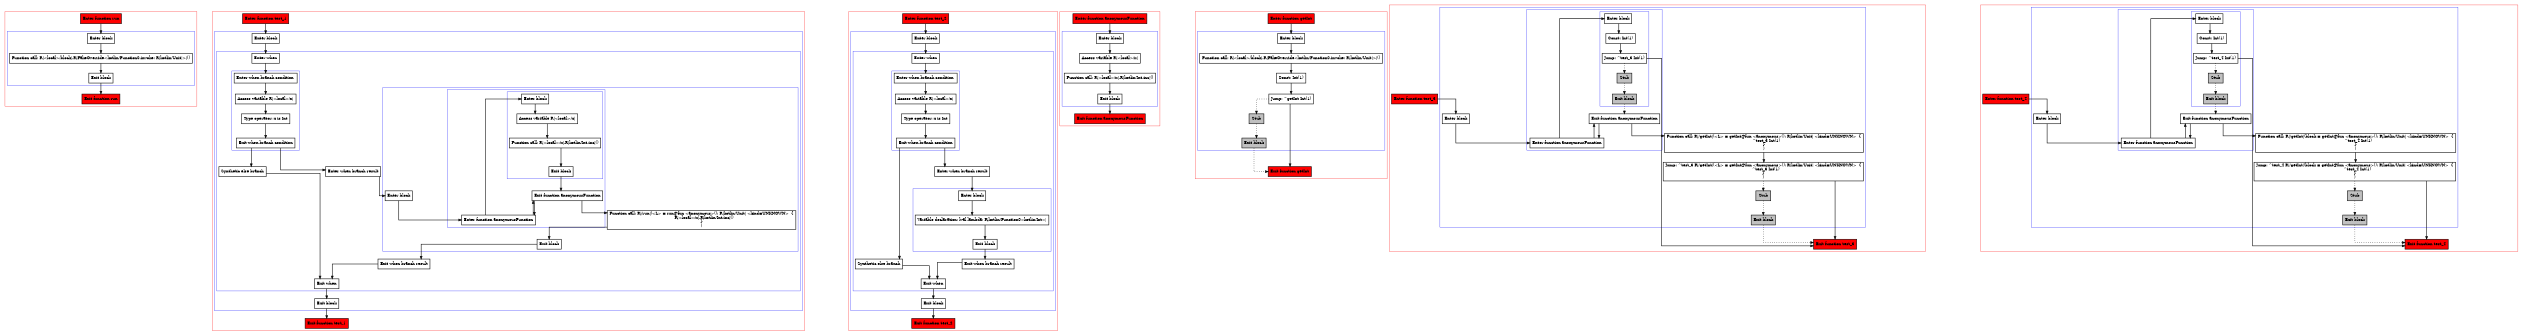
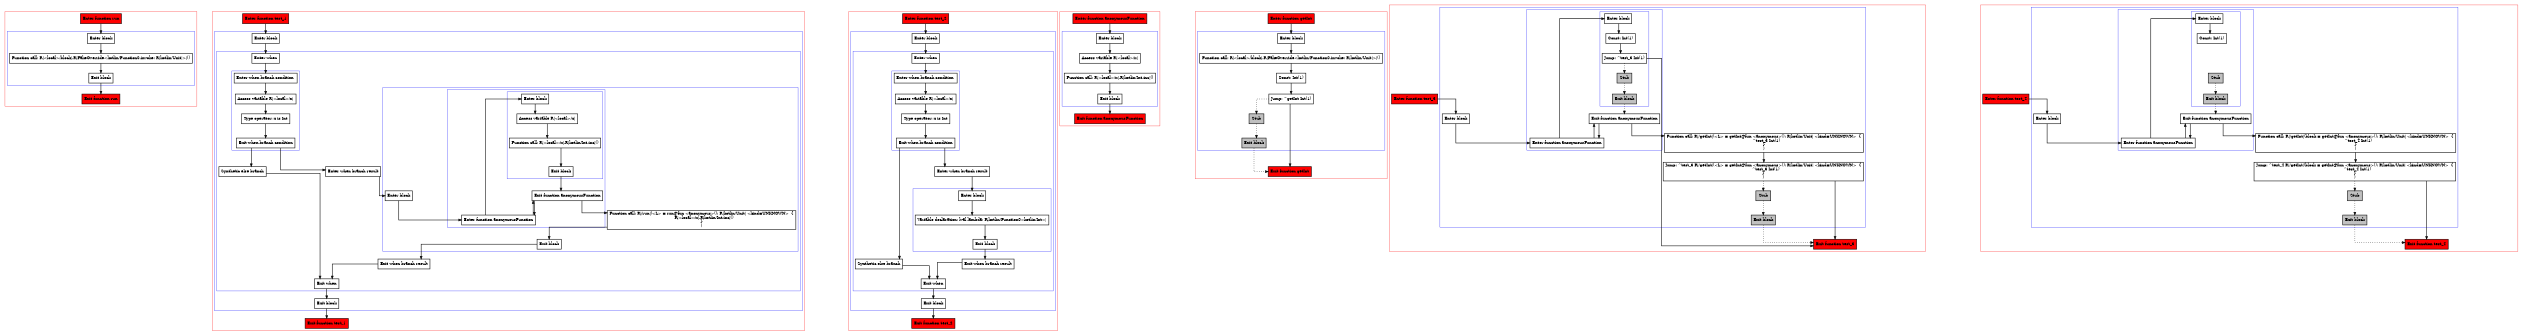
(2216, 58) -> none
